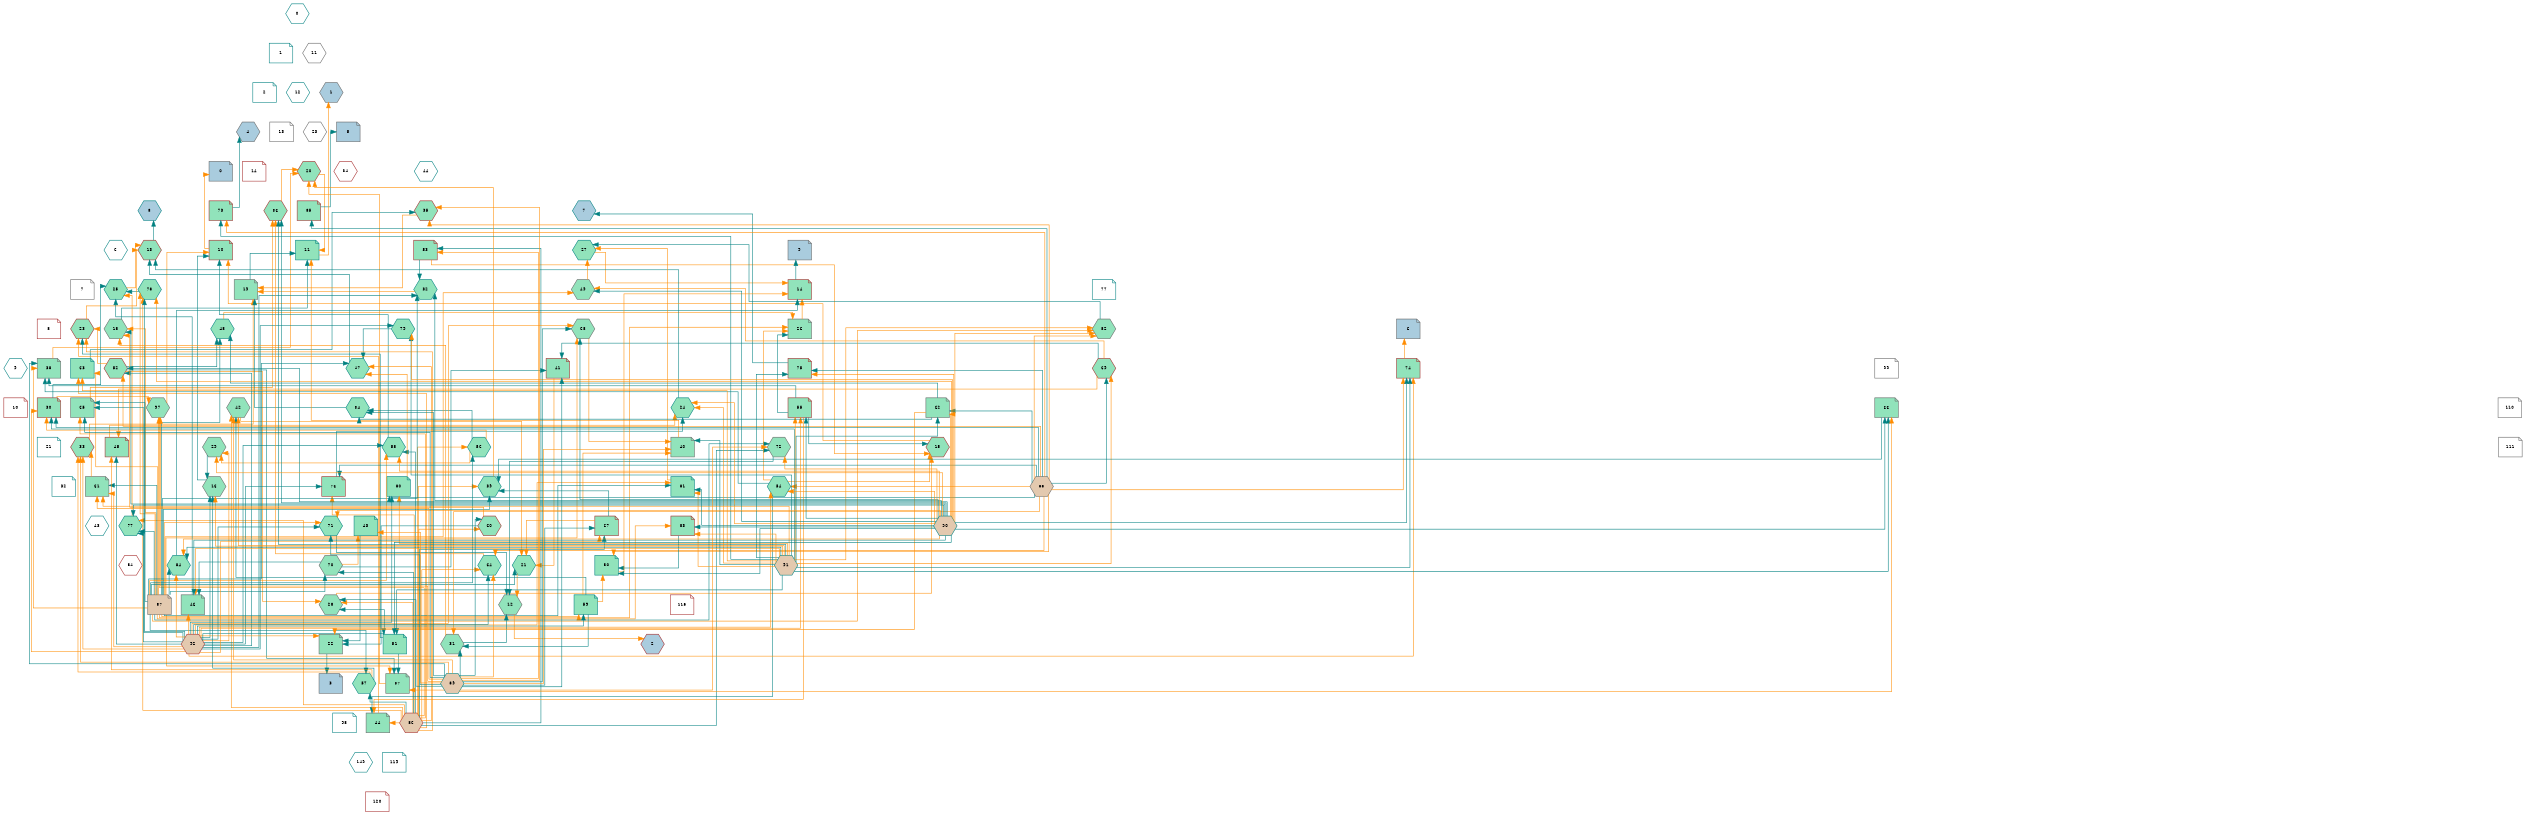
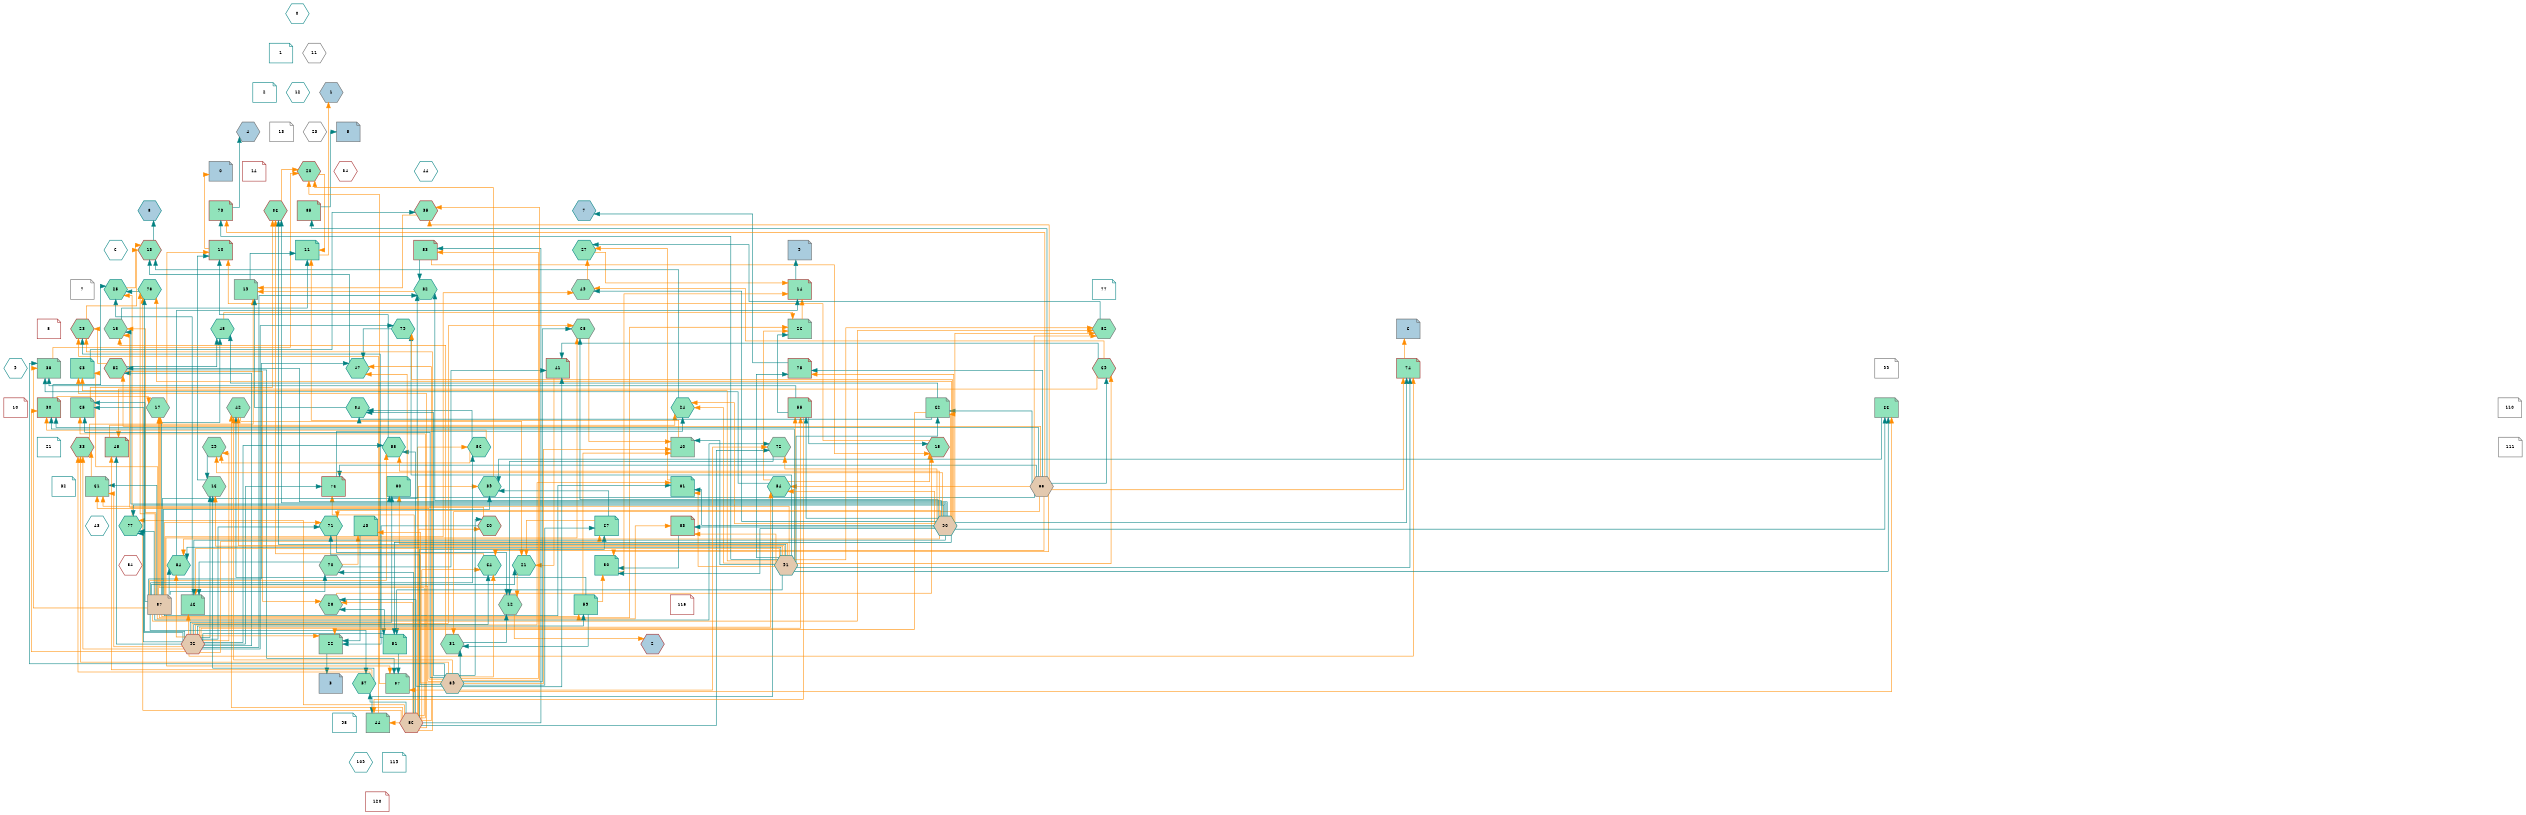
(158, 408) -> (158, 408)
(607, 526) -> (607, 526)
(361, 762) -> (361, 762)
